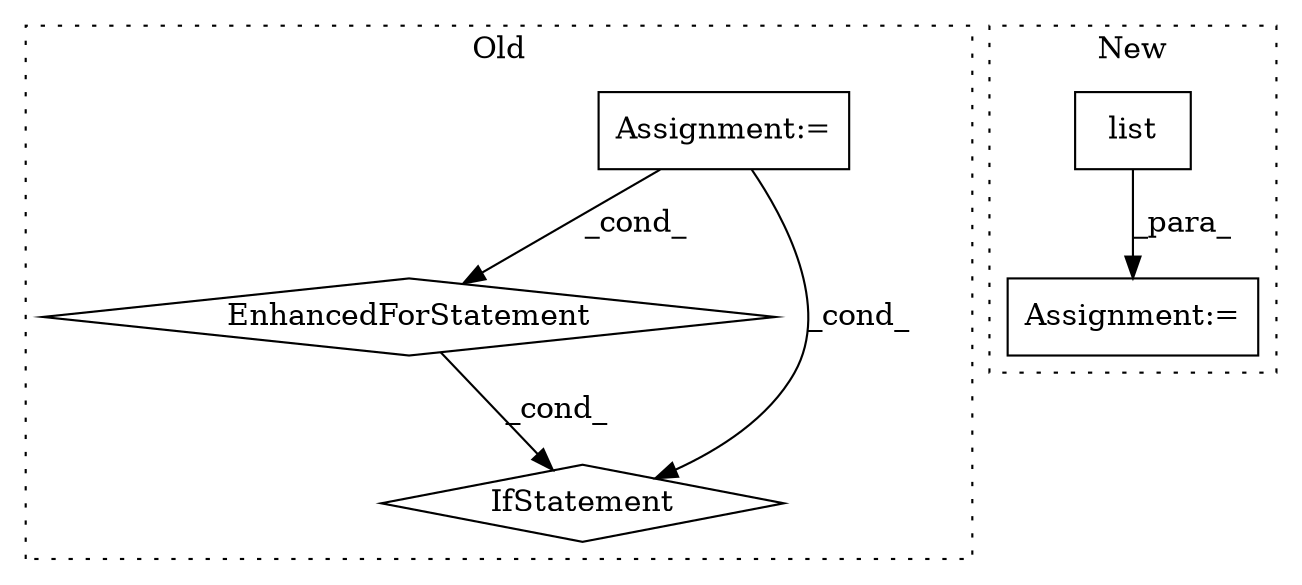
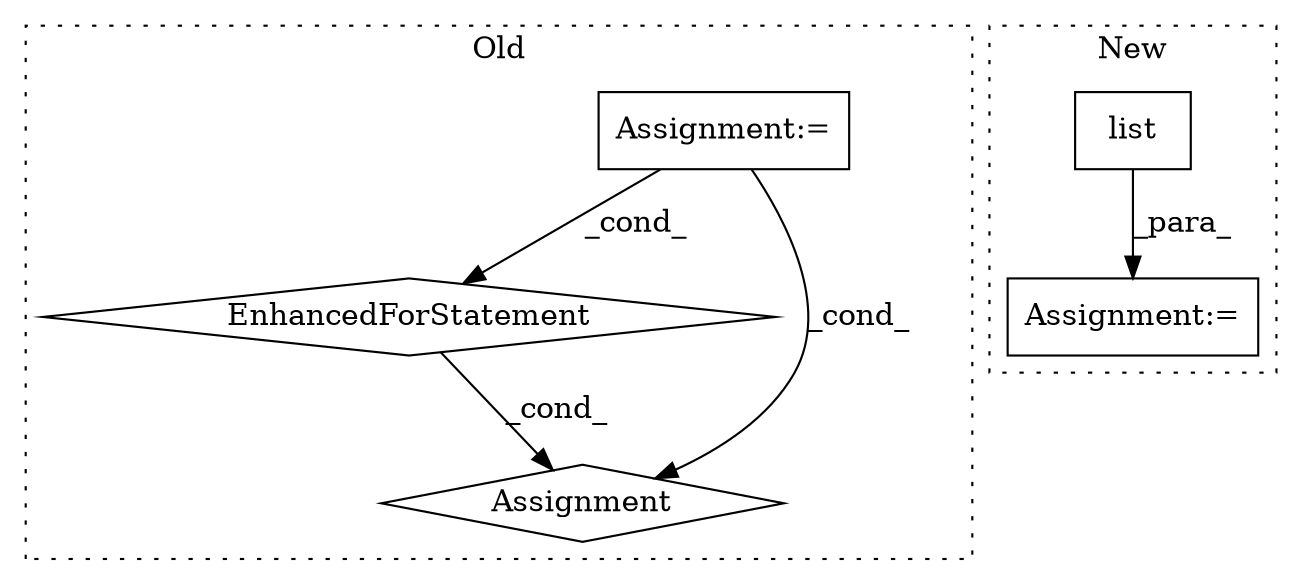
(583, 503) -> (583, 503)
